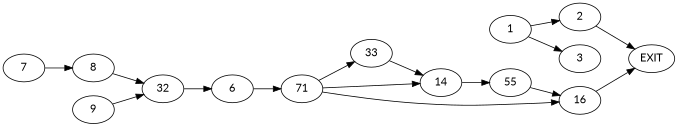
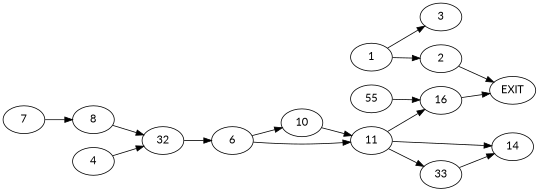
(472, 83) -> none
(302, 89) -> (371, 141)
(93, 110) -> (93, 161)
none -> (302, 123)
